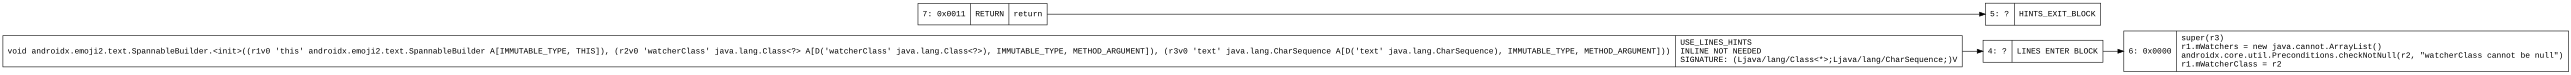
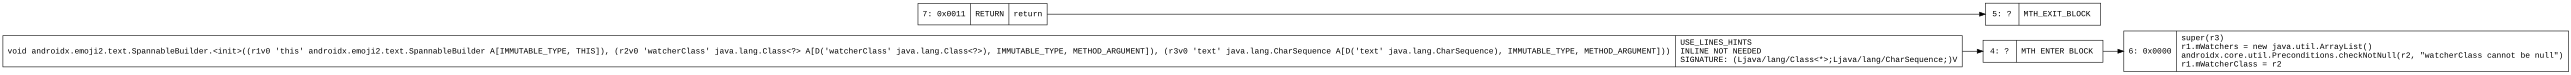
(2057, 14) -> (2057, 14)
(2282, 47) -> (2277, 47)
(2057, 51) -> (2057, 51)
